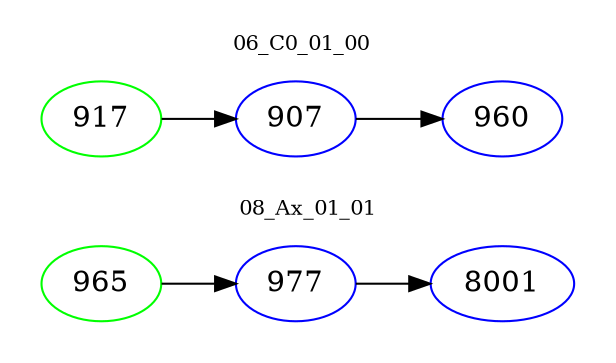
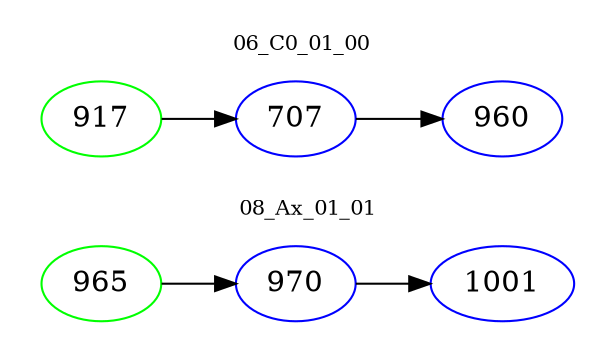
(296, 119) -> (296, 119)
(296, 284) -> (296, 284)
(502, 284) -> (502, 284)
